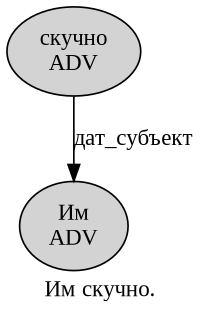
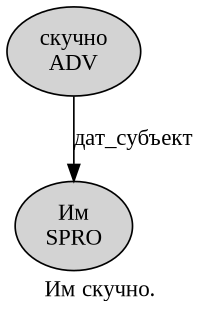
(74, 226) -> (74, 226)
